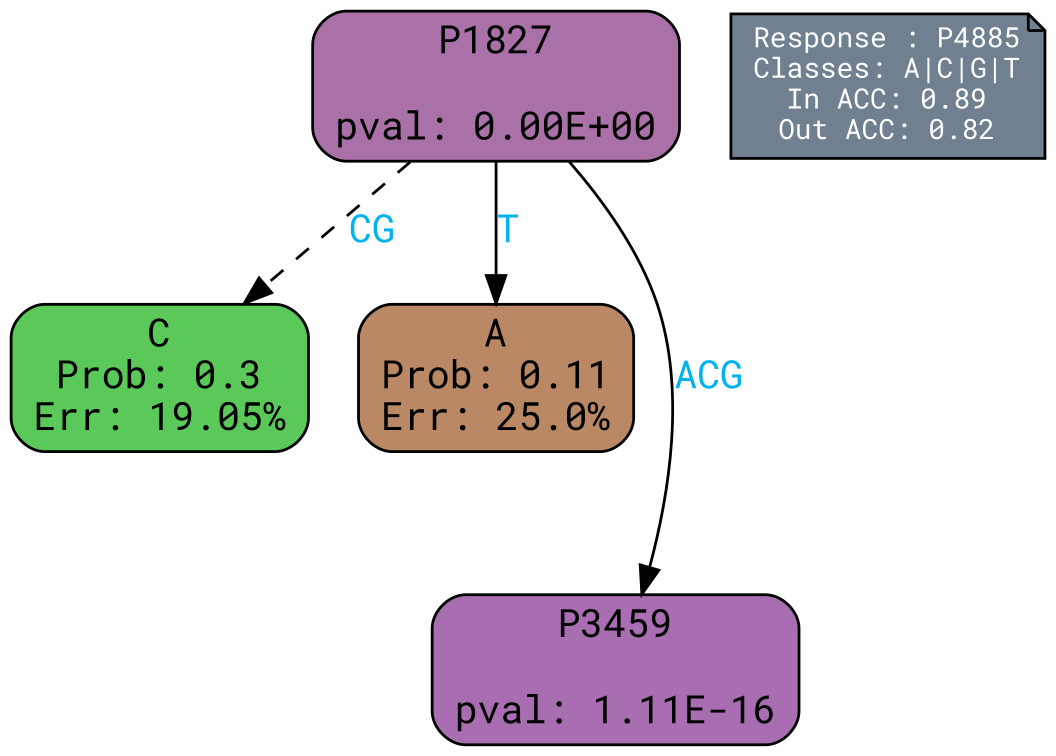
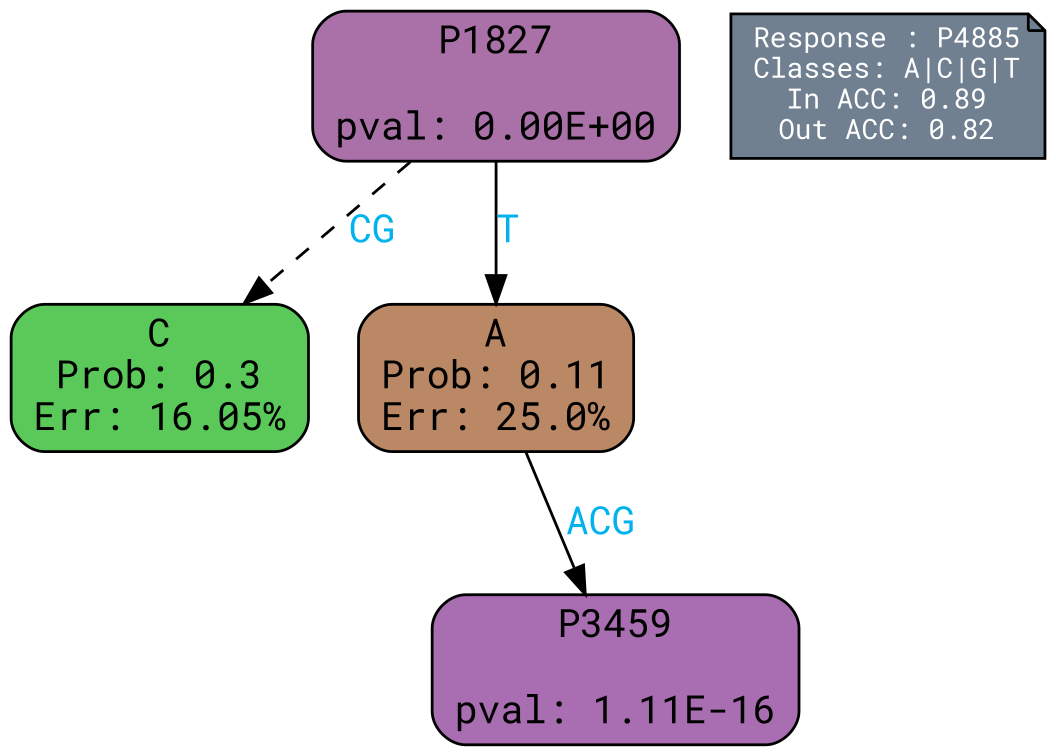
(668, 352) -> (550, 510)
(160, 378) -> (160, 378)
